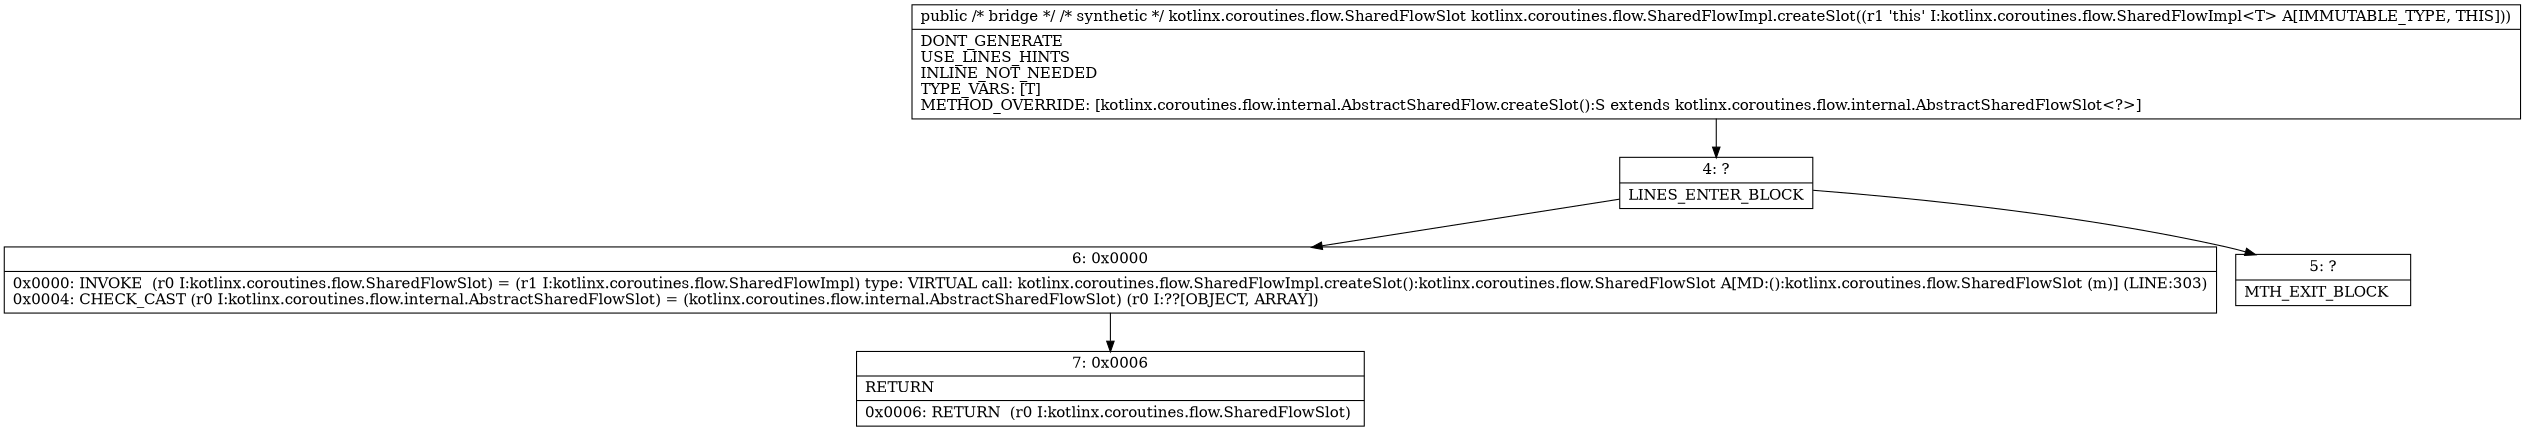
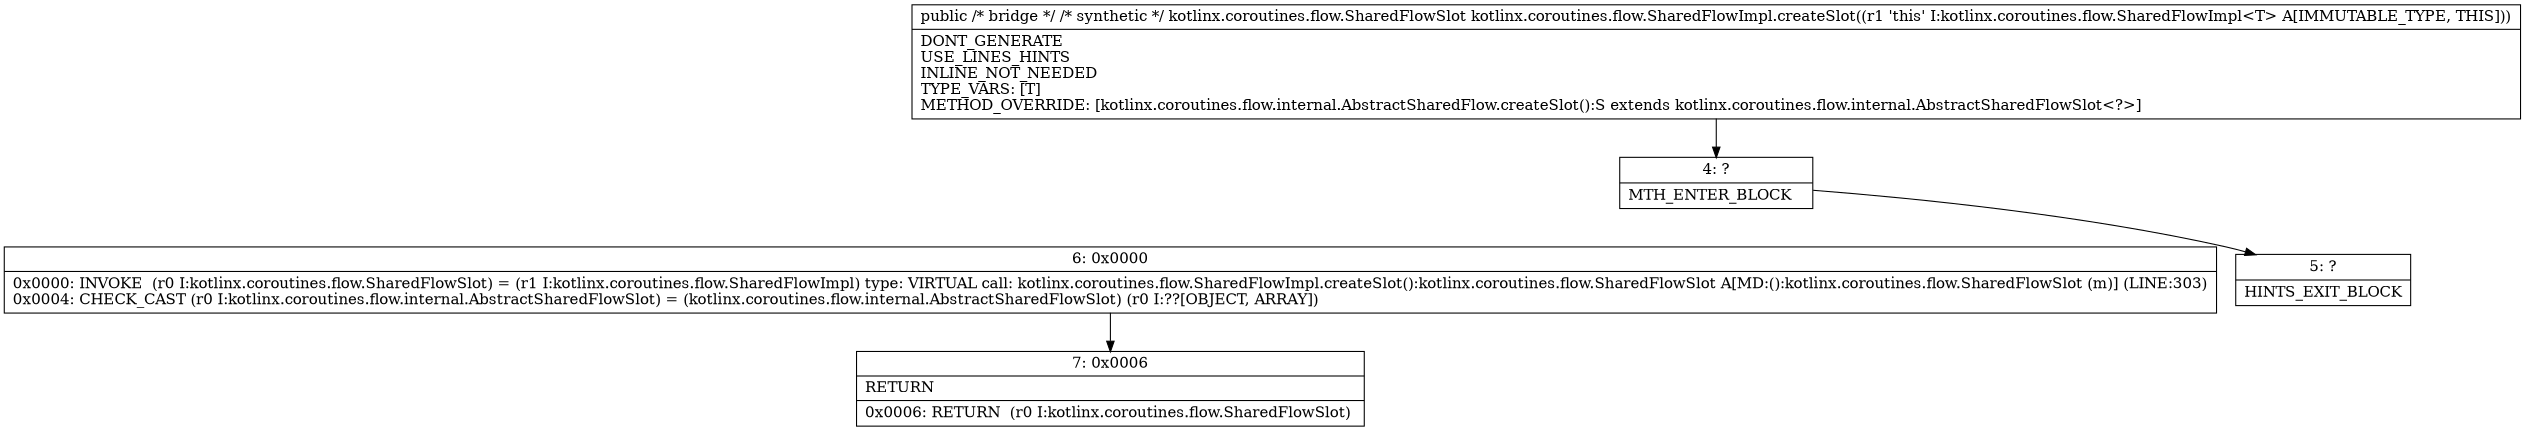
(1716, 195) -> (1710, 195)
(1471, 222) -> none
(2317, 292) -> (2323, 292)
